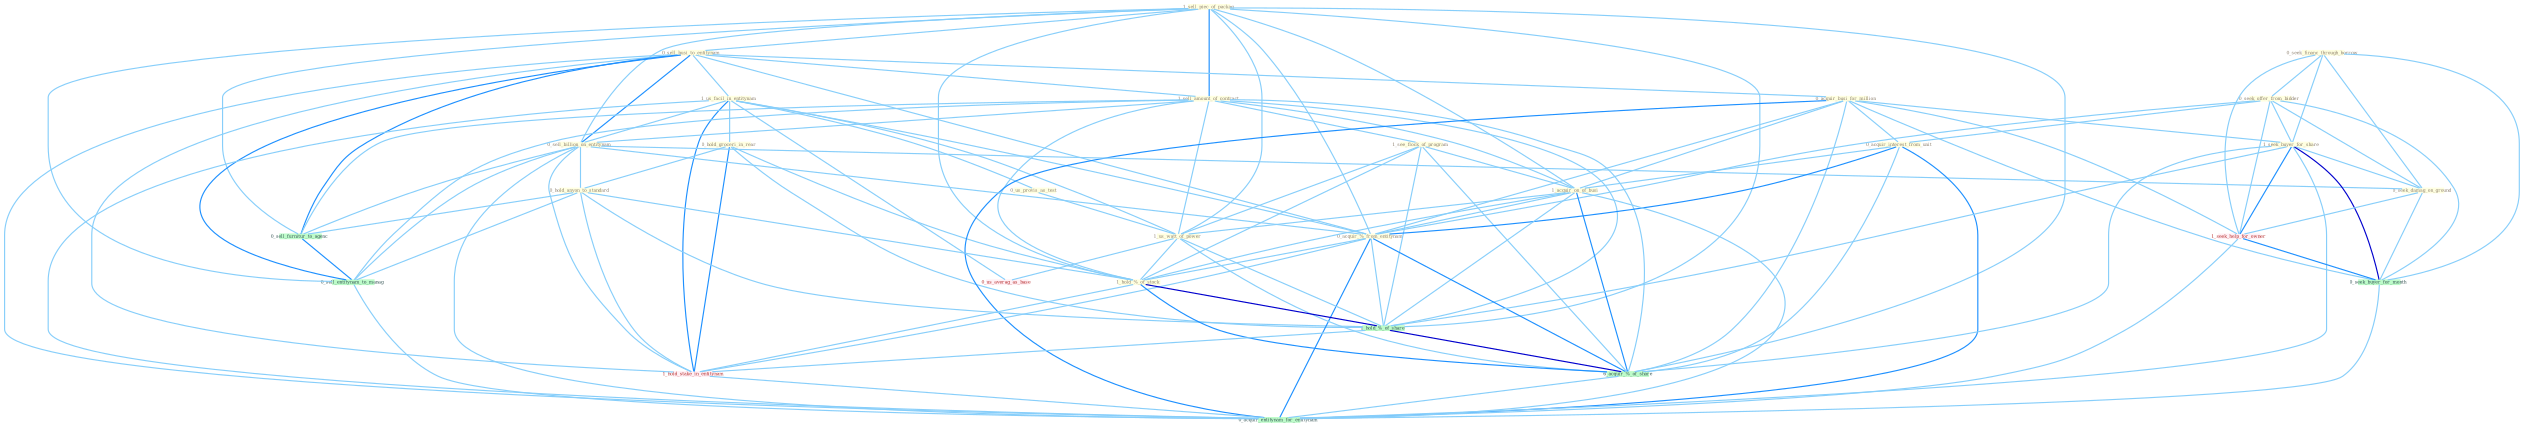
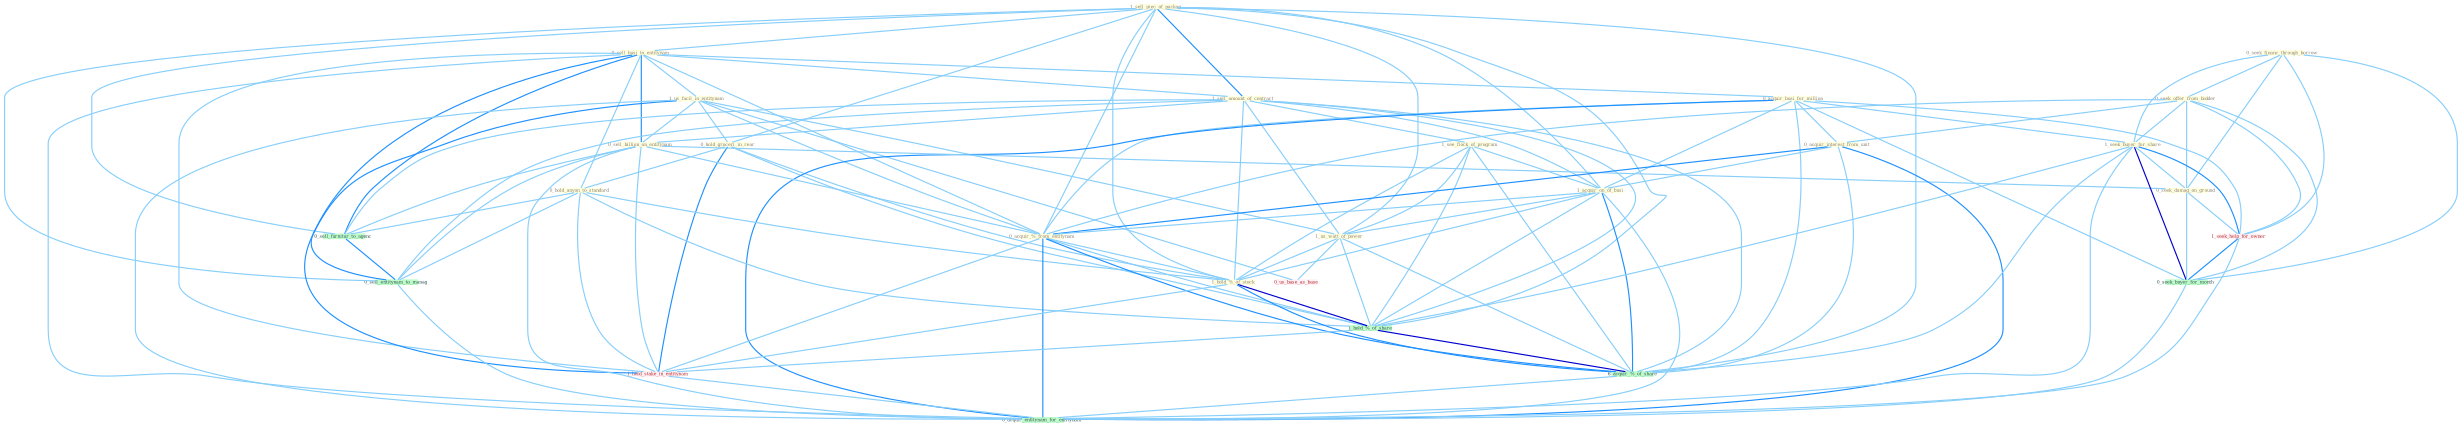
(700, 41) -> (921, 82)
(580, 167) -> (608, 128)
(1035, 190) -> none
(1007, 282) -> (1296, 282)
